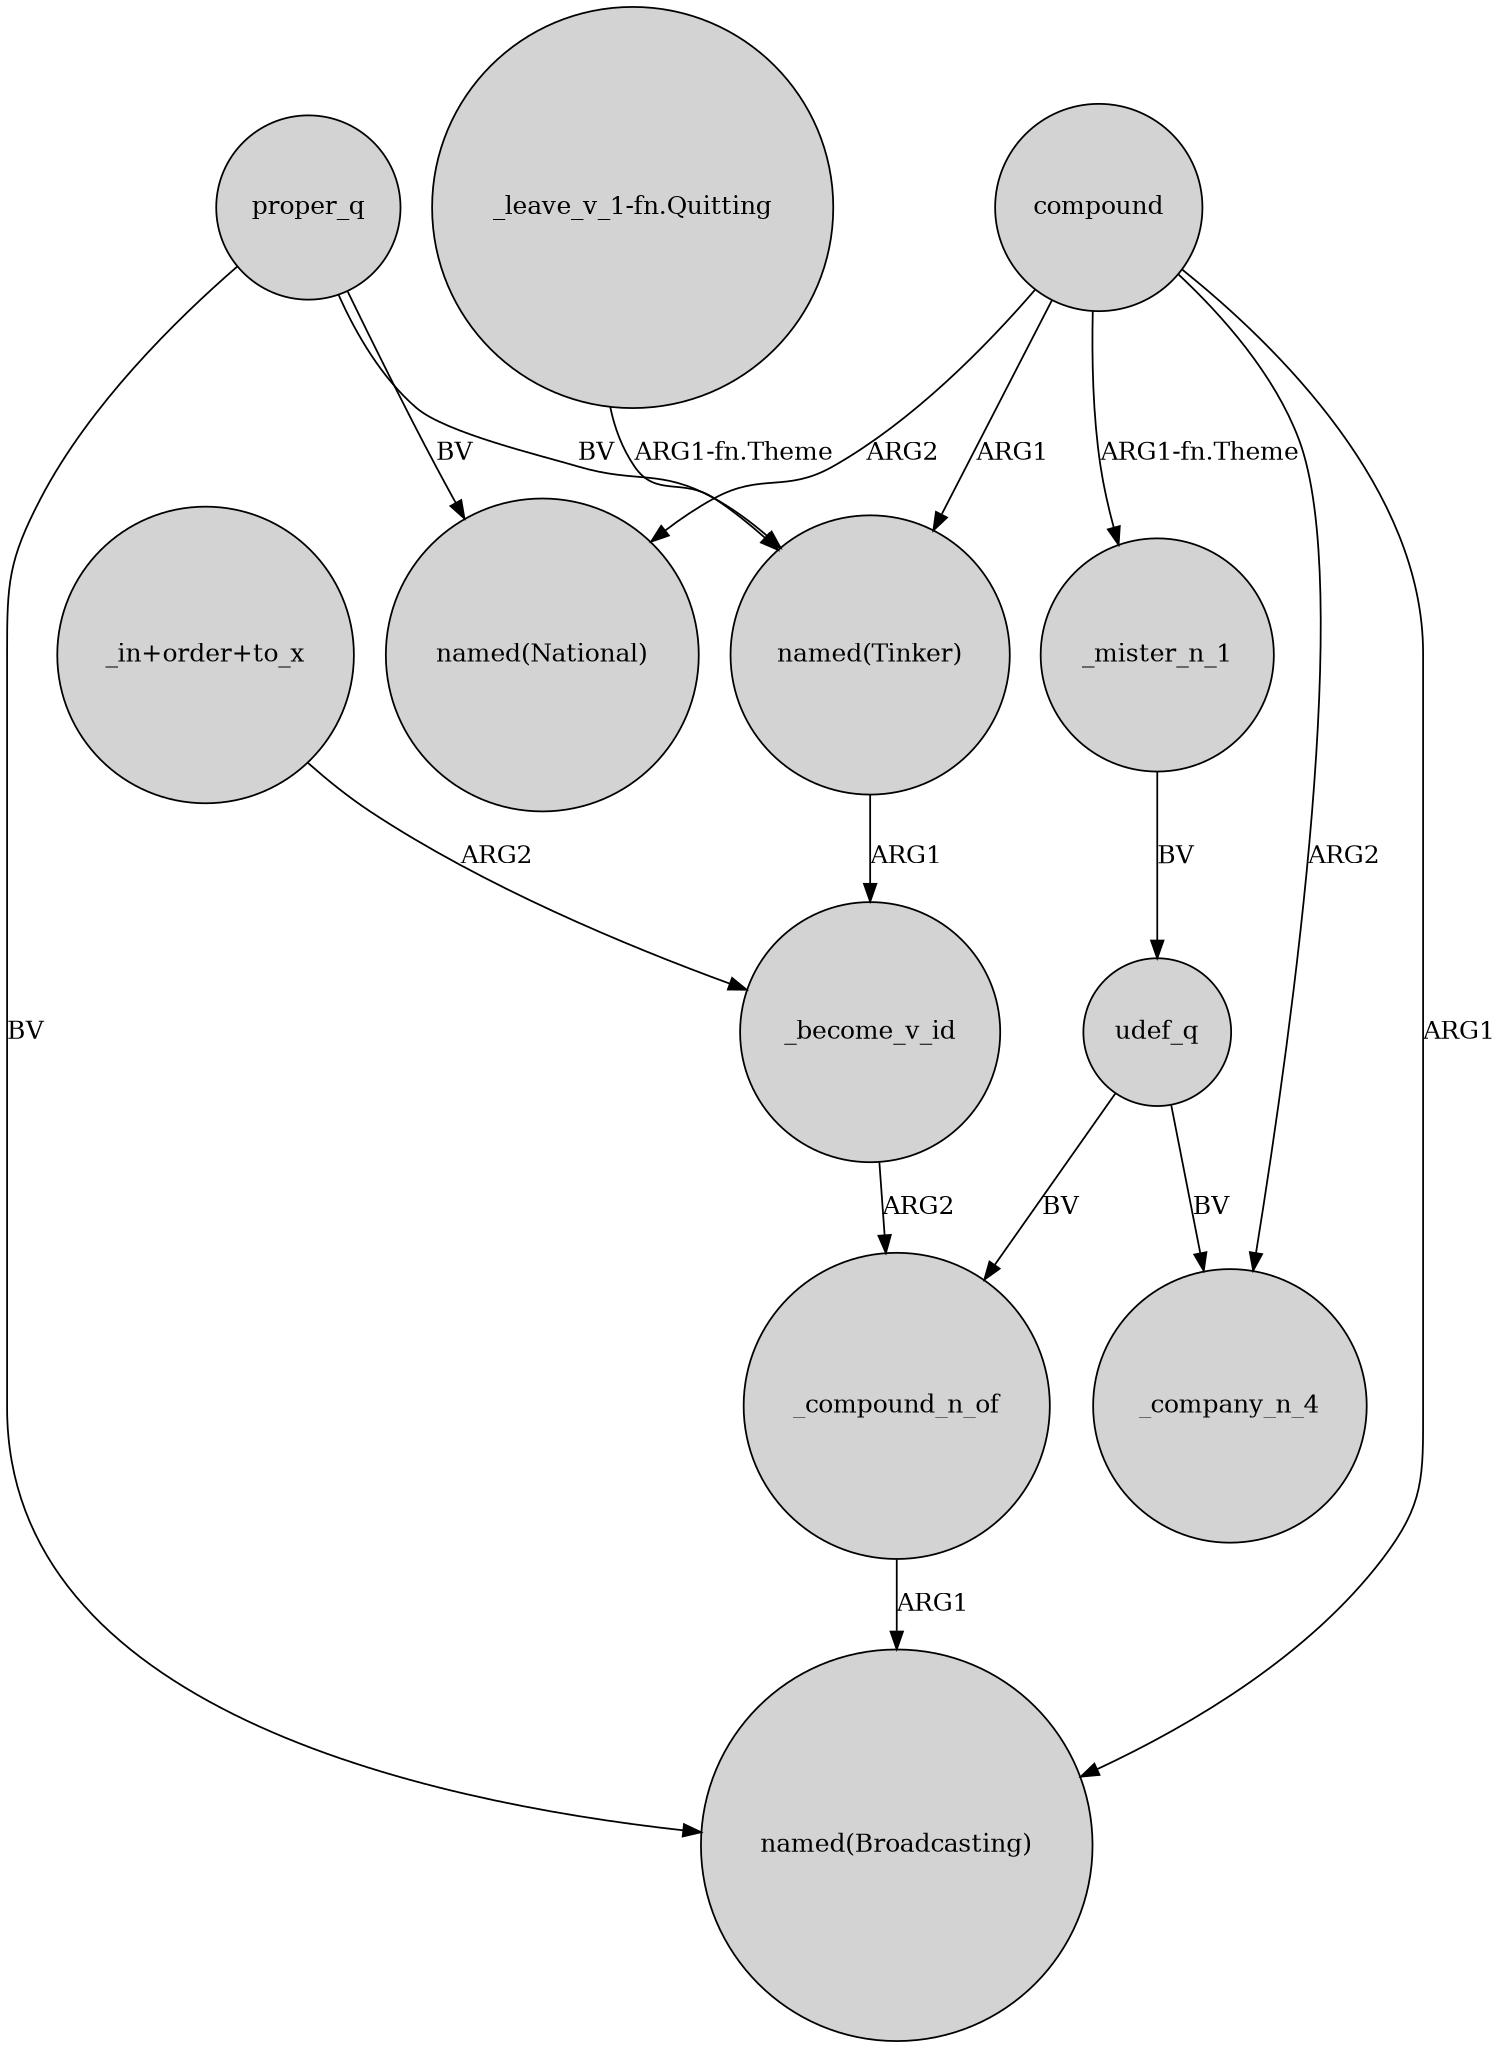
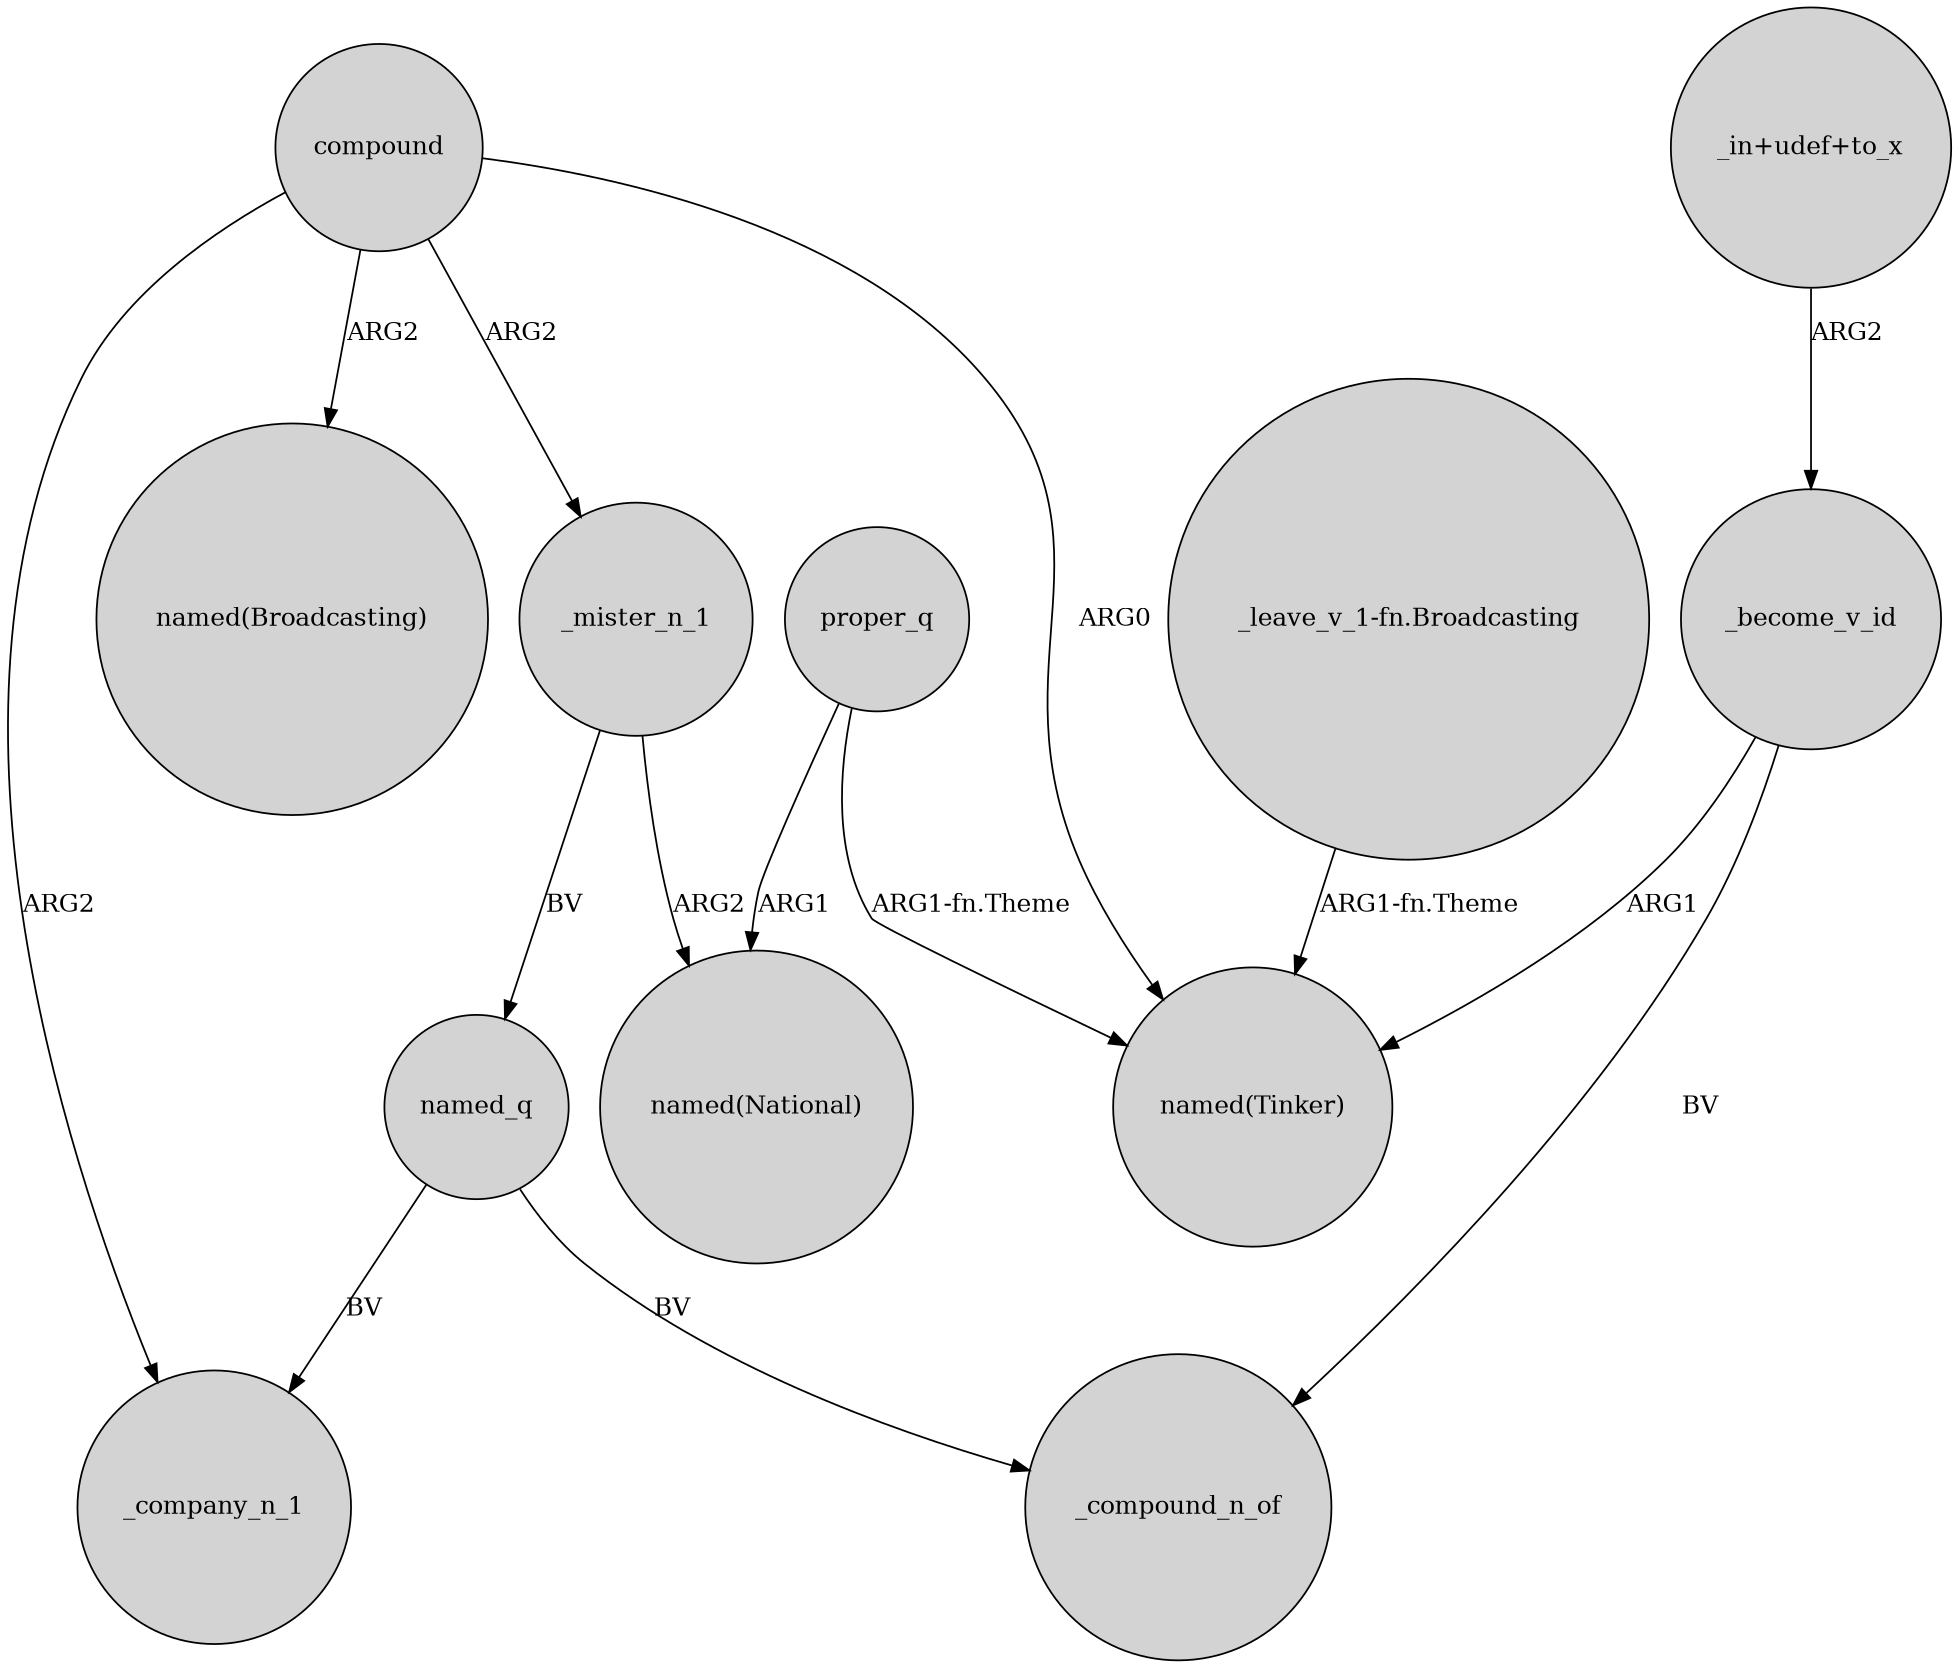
(633, 208) -> (1409, 619)
(870, 443) -> (657, 843)
(455, 453) -> (795, 905)
(596, 453) -> (971, 905)
(1013, 453) -> (1115, 619)
(1200, 453) -> (522, 333)
(206, 655) -> (1811, 148)
(870, 839) -> (1600, 917)
(1157, 1032) -> (477, 1107)
(1459, 1032) -> (383, 333)
(919, 1207) -> (1700, 1107)
(7, 1231) -> none
(1230, 1406) -> (214, 1507)
(897, 1595) -> none
